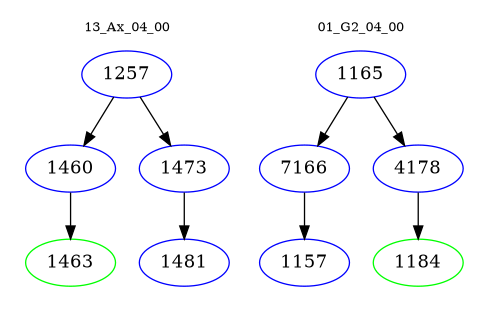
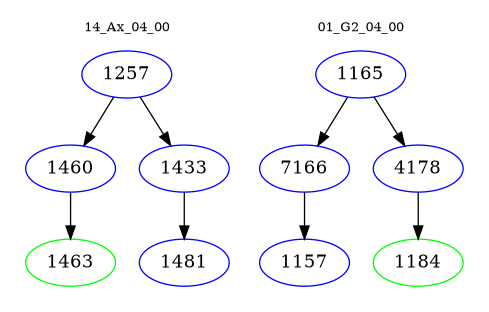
(127, 28) -> (127, 28)
(184, 169) -> (184, 169)
